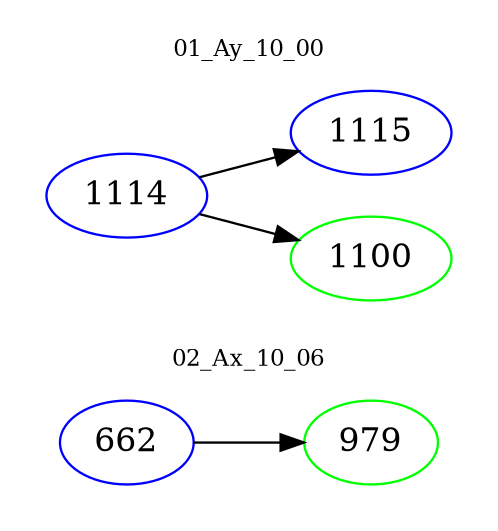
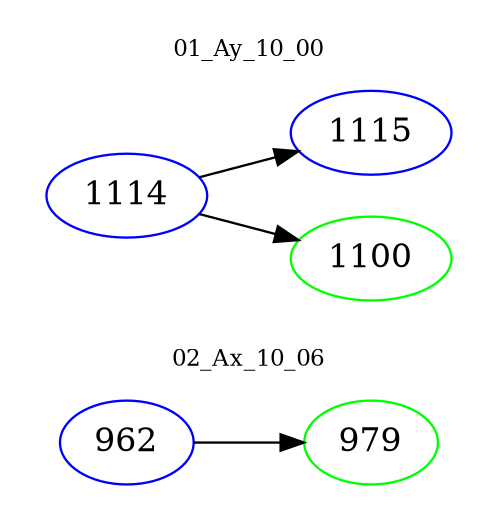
(127, 443) -> (127, 443)
